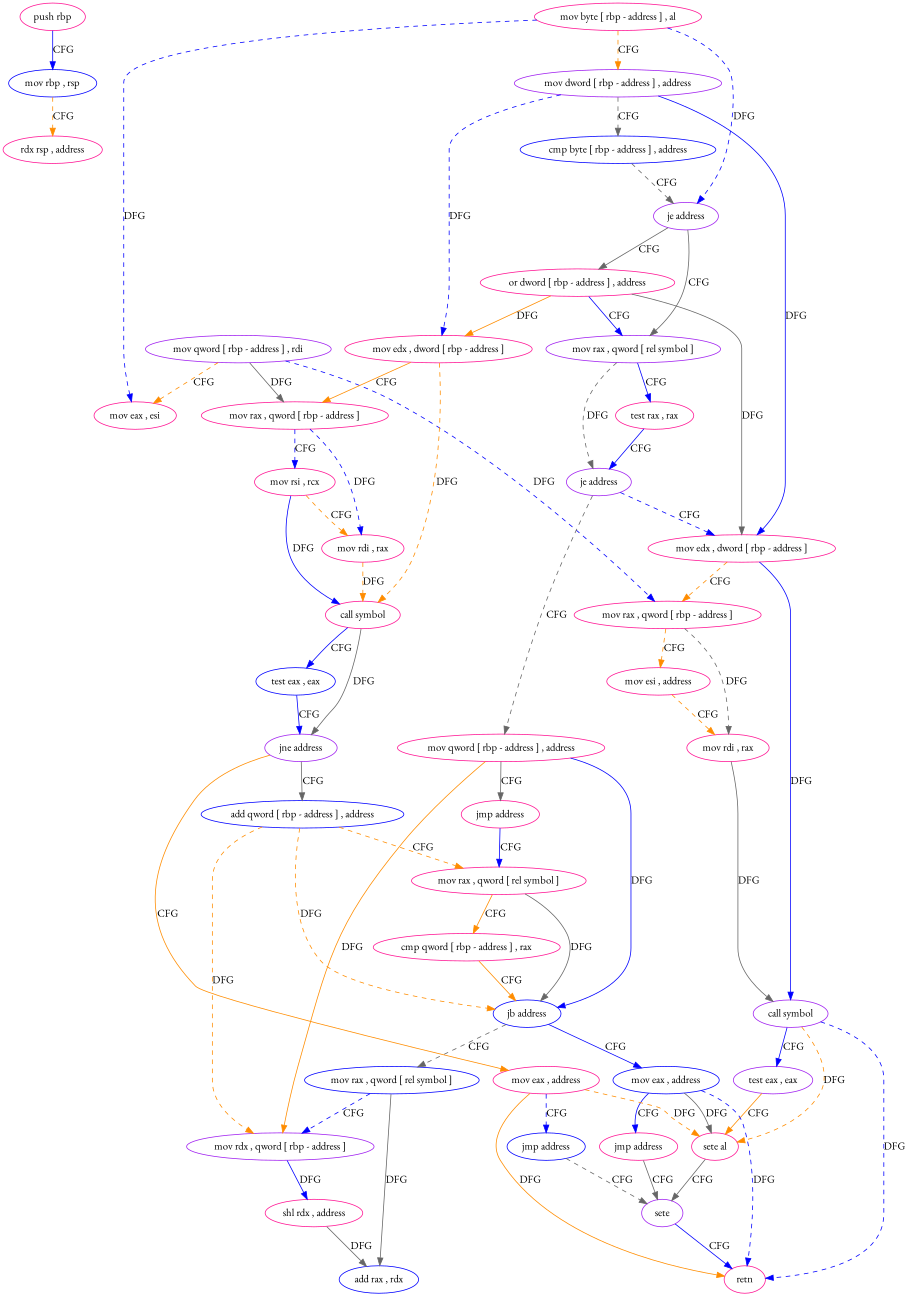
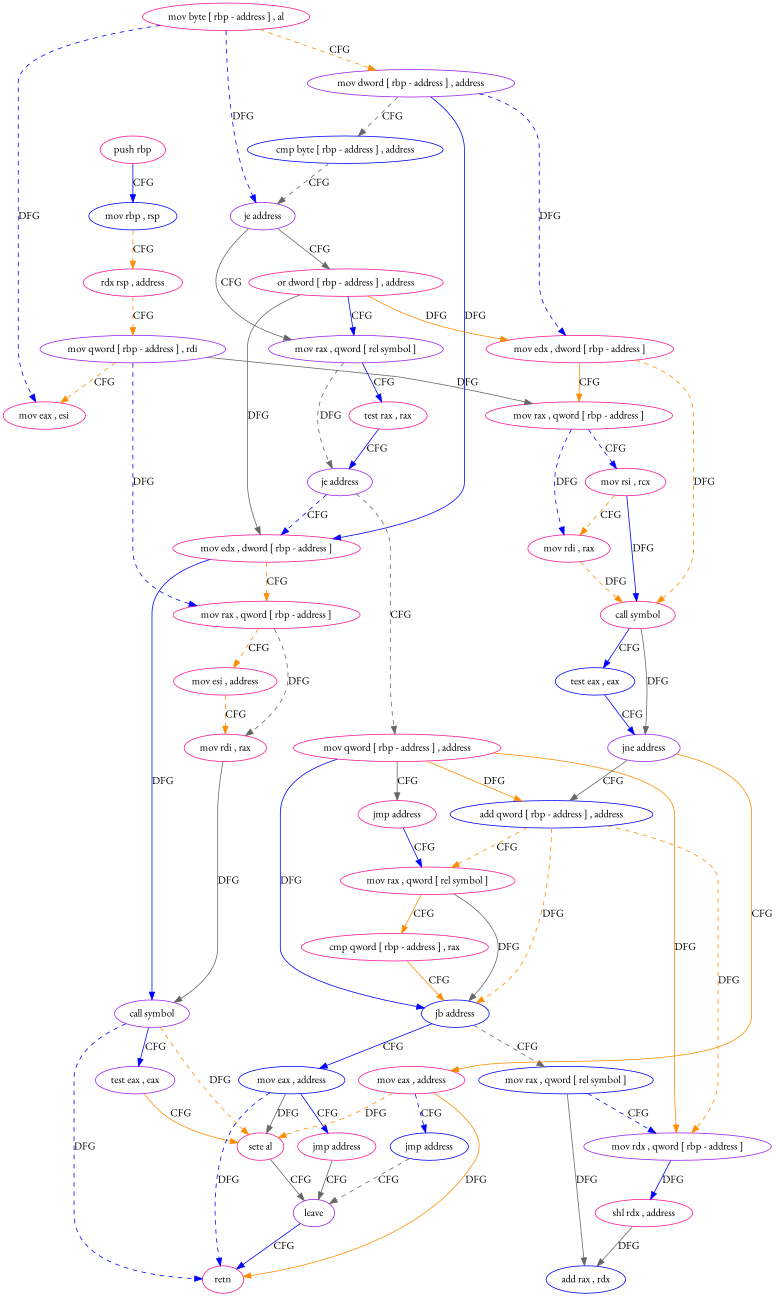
none -> (133, 312)
none -> (471, 780)
(662, 1213) -> (314, 1213)
